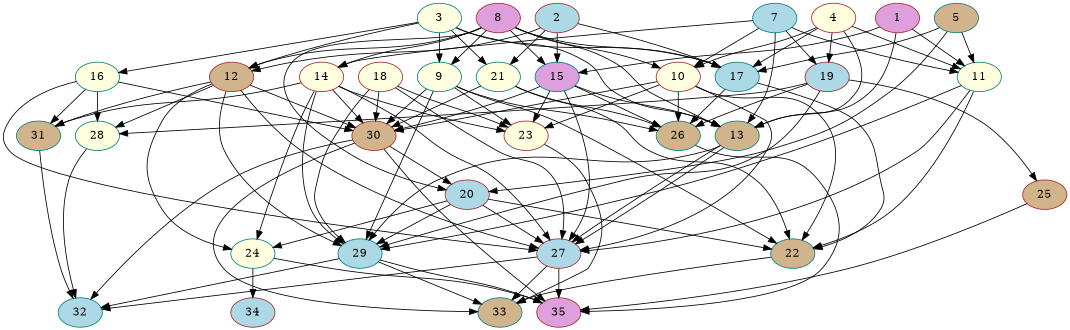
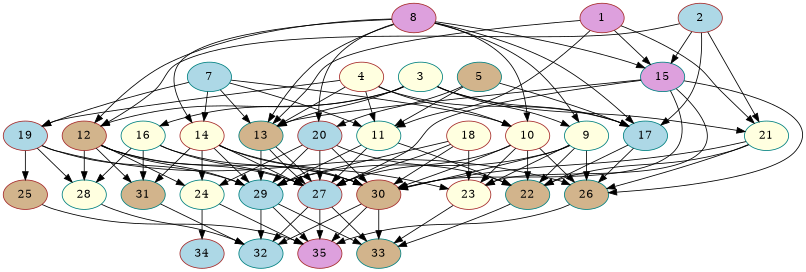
none -> (692, 62)
(417, 163) -> (346, 162)
